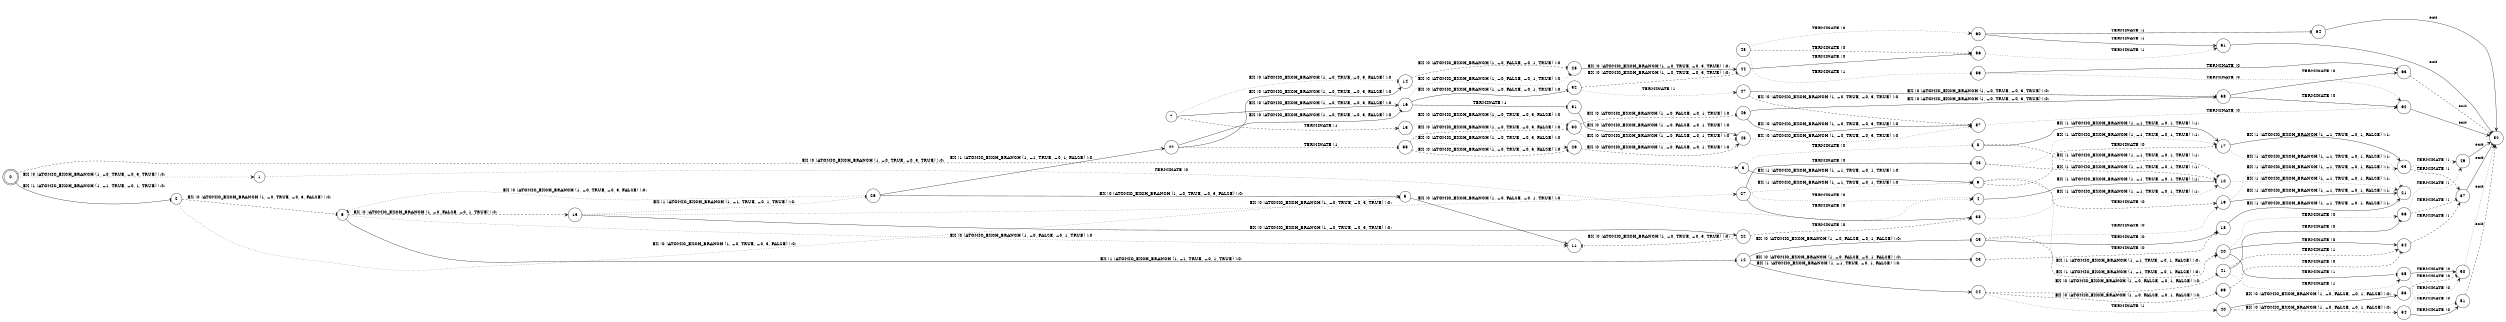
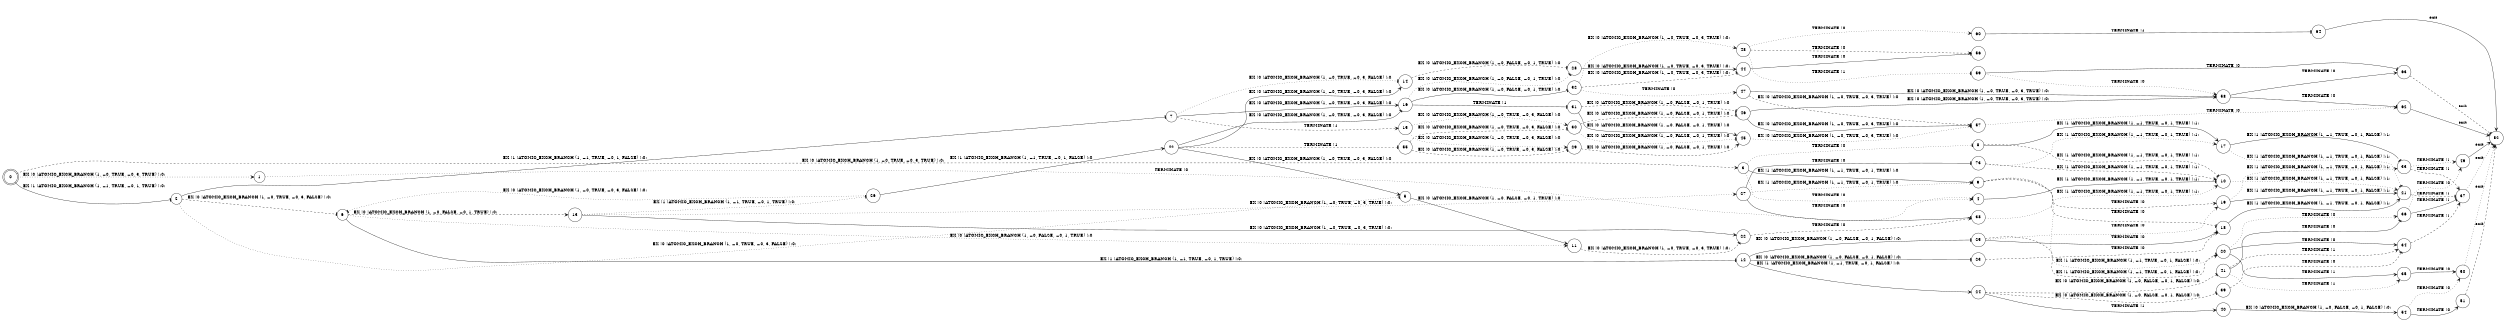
none -> (1647, 41)
(2223, 46) -> none
(2194, 79) -> (2099, 86)
(1659, 89) -> (1659, 89)
none -> (1658, 105)
(1489, 117) -> (1489, 117)
(2316, 137) -> (2316, 137)
(2090, 150) -> (2088, 220)
none -> (673, 158)
(1978, 163) -> (1978, 163)
(2479, 168) -> (2479, 168)
(2433, 183) -> (2433, 183)
(1139, 196) -> (1288, 169)
none -> (2433, 197)
(2434, 208) -> (2434, 208)
(1660, 244) -> (1661, 254)
(2306, 278) -> (2306, 278)
(2404, 293) -> none
(2424, 304) -> none
(2098, 311) -> (2098, 311)
(2312, 311) -> (2312, 311)
